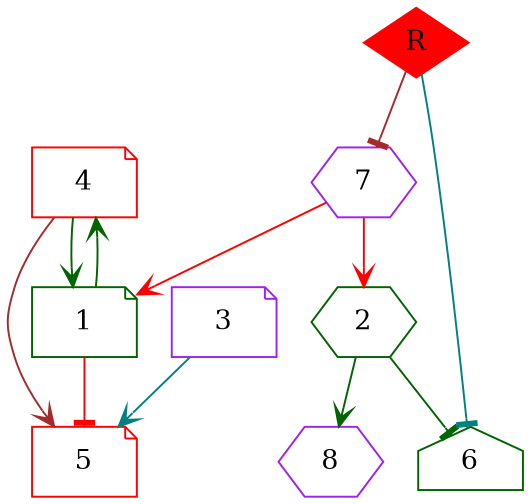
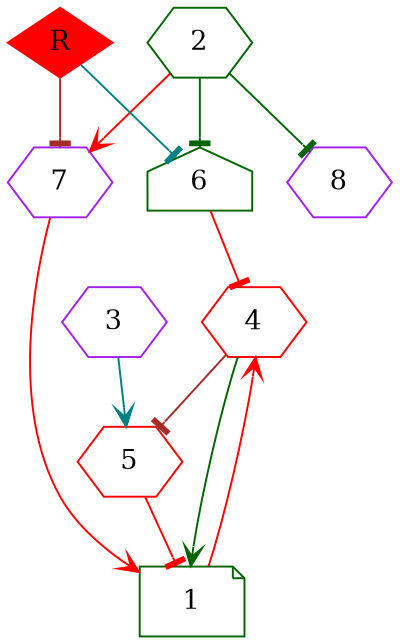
(84, 182) -> (254, 322)
(364, 243) -> (139, 104)
none -> (224, 245)
(97, 262) -> (234, 472)
(9, 312) -> (195, 388)
(224, 322) -> (114, 322)
(350, 383) -> (266, 109)
(84, 387) -> (159, 527)
(84, 462) -> (130, 462)
